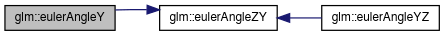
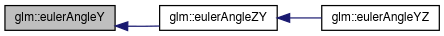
(131, 10) -> (144, 26)
